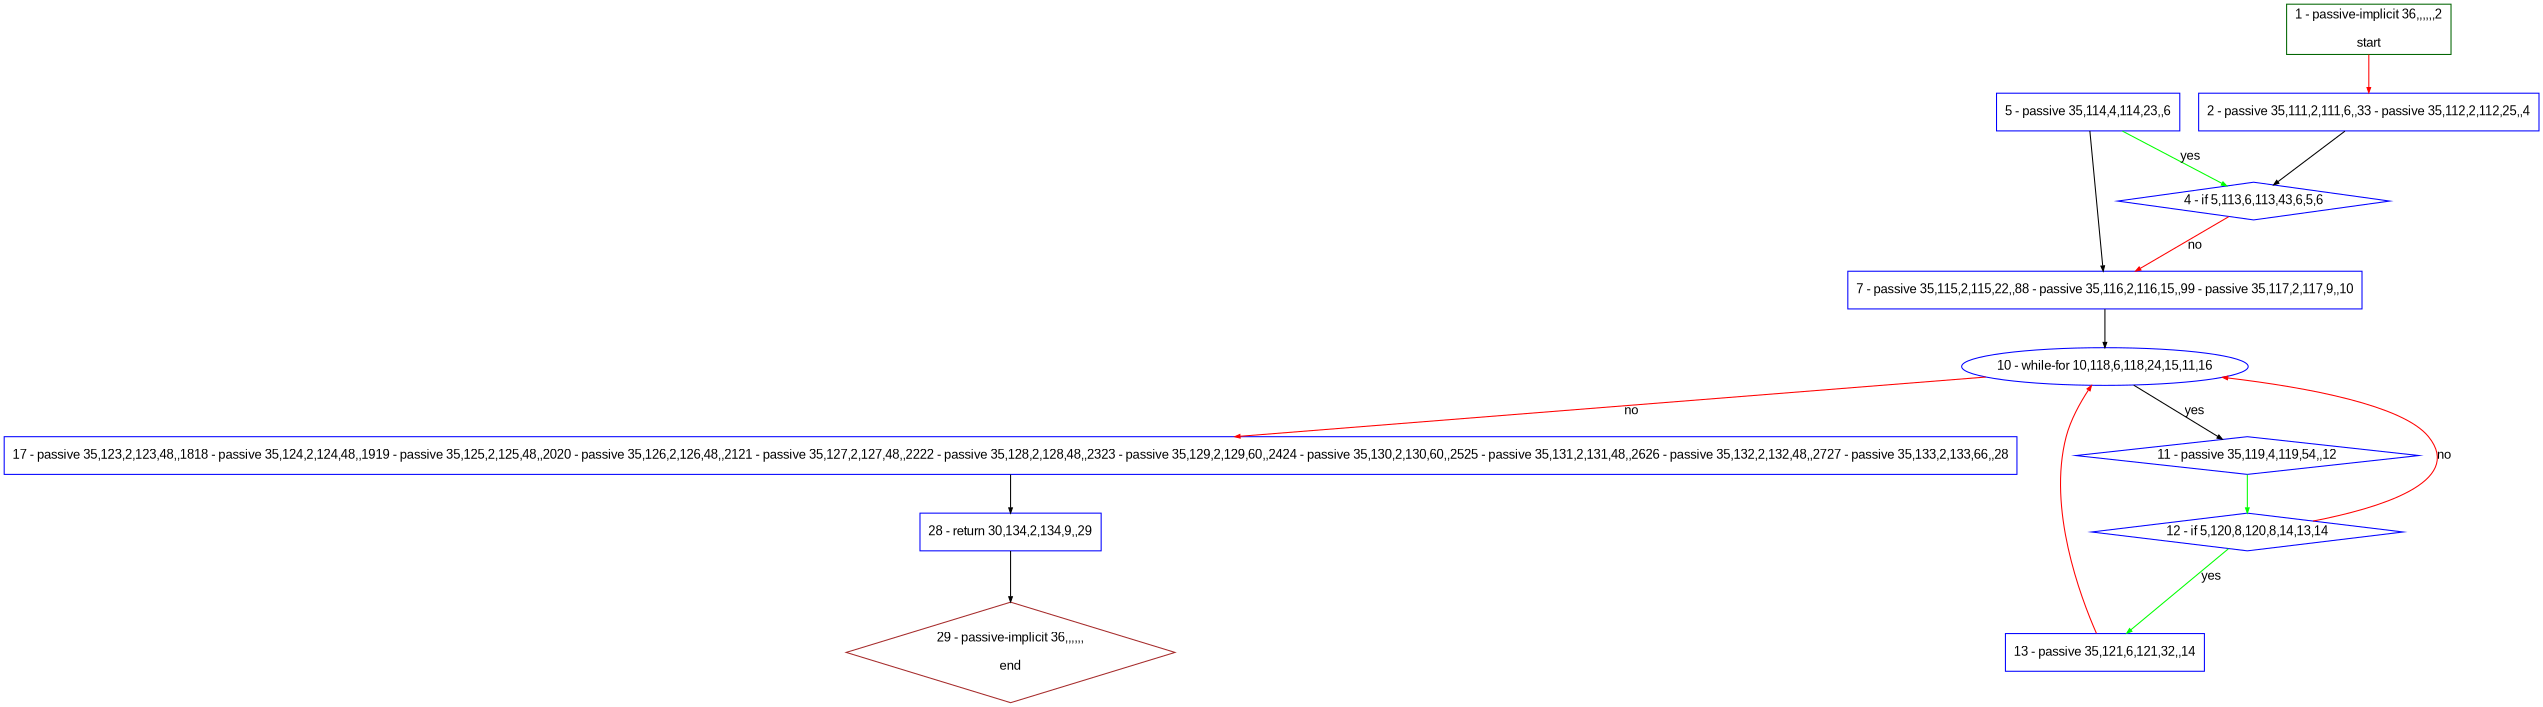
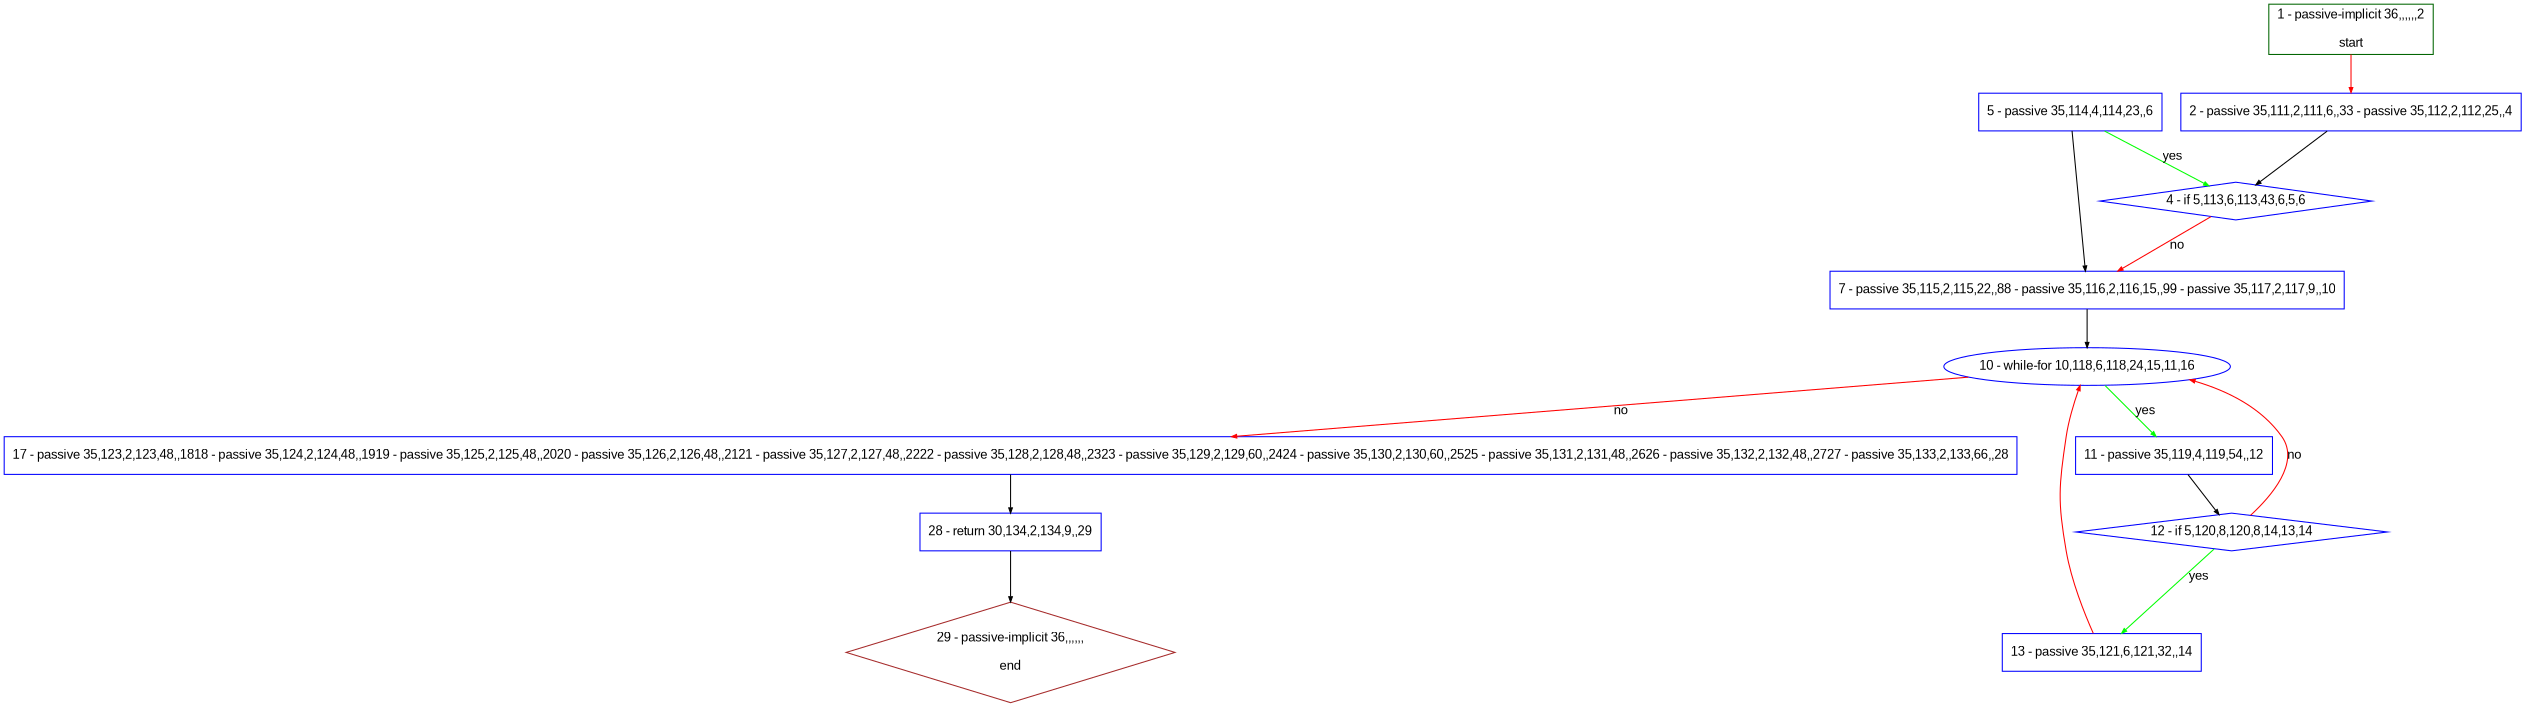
(2176, 411) -> (2129, 409)
(2247, 456) -> (2174, 456)
(2247, 491) -> (2202, 492)
